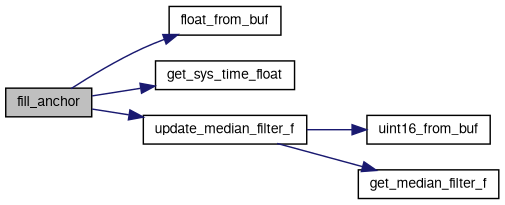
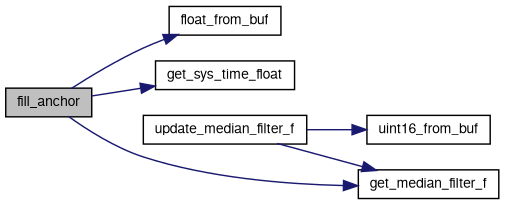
(110, 112) -> (200, 171)
